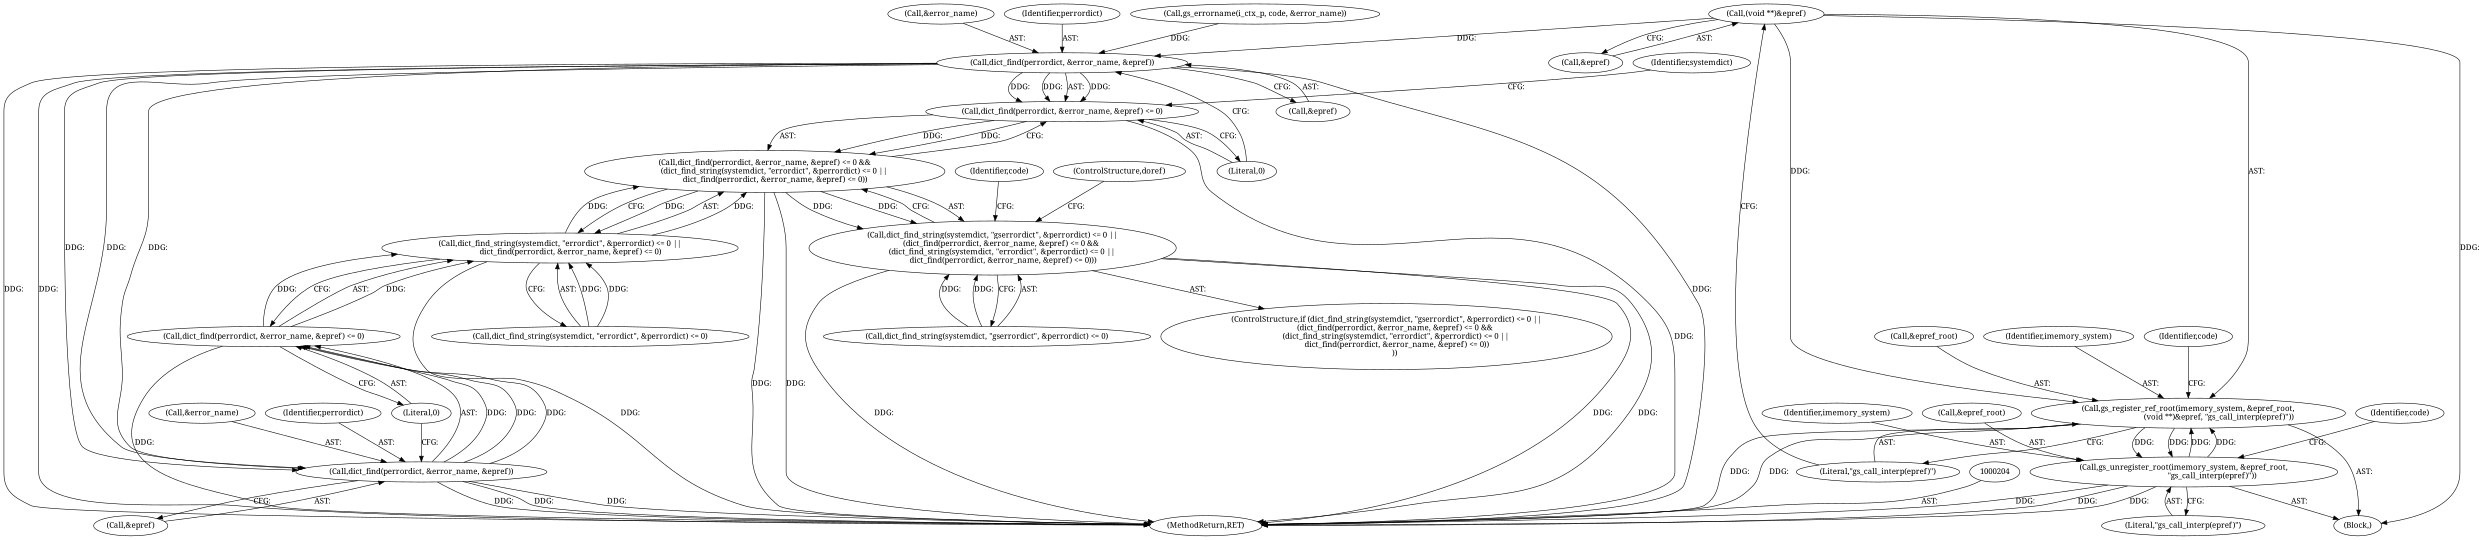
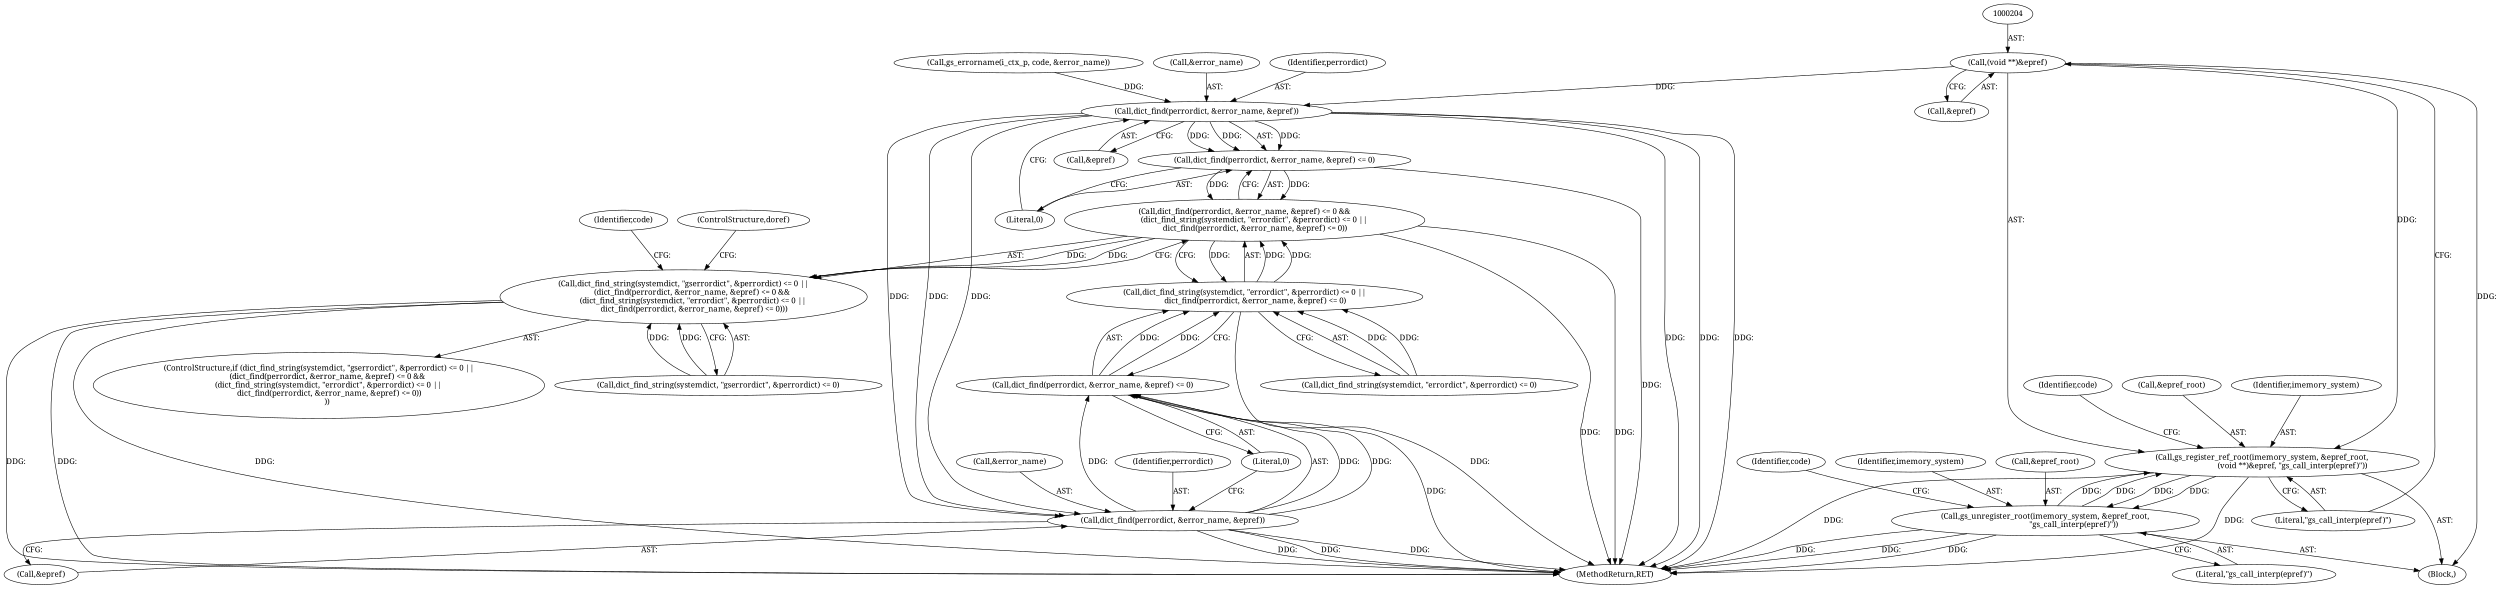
(1692, 63) -> none
(1733, 508) -> (2008, 36)
